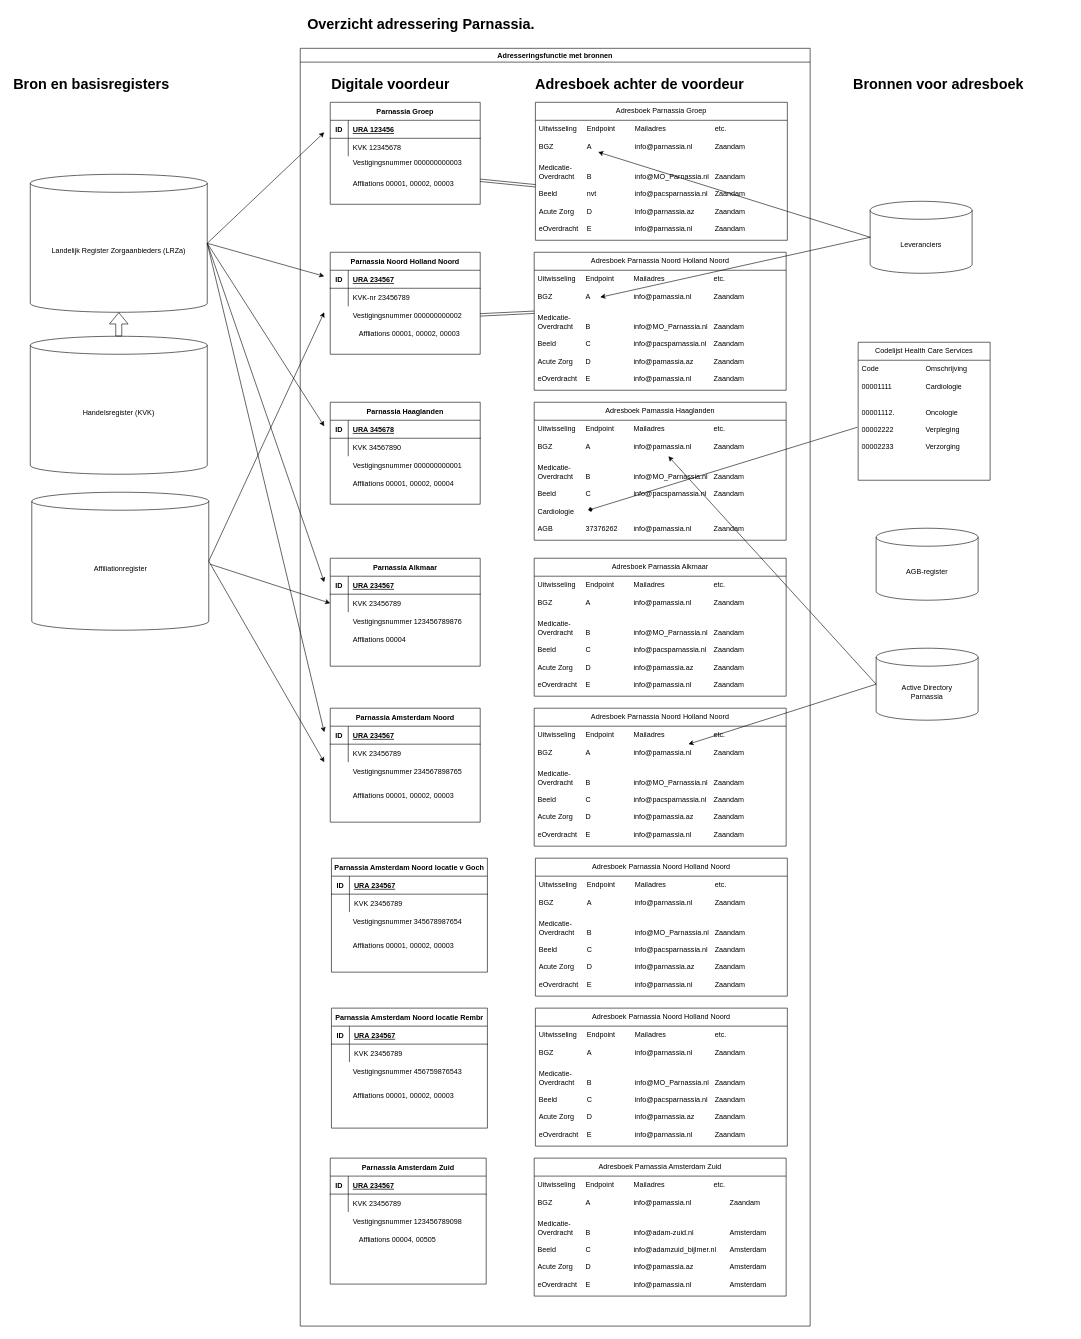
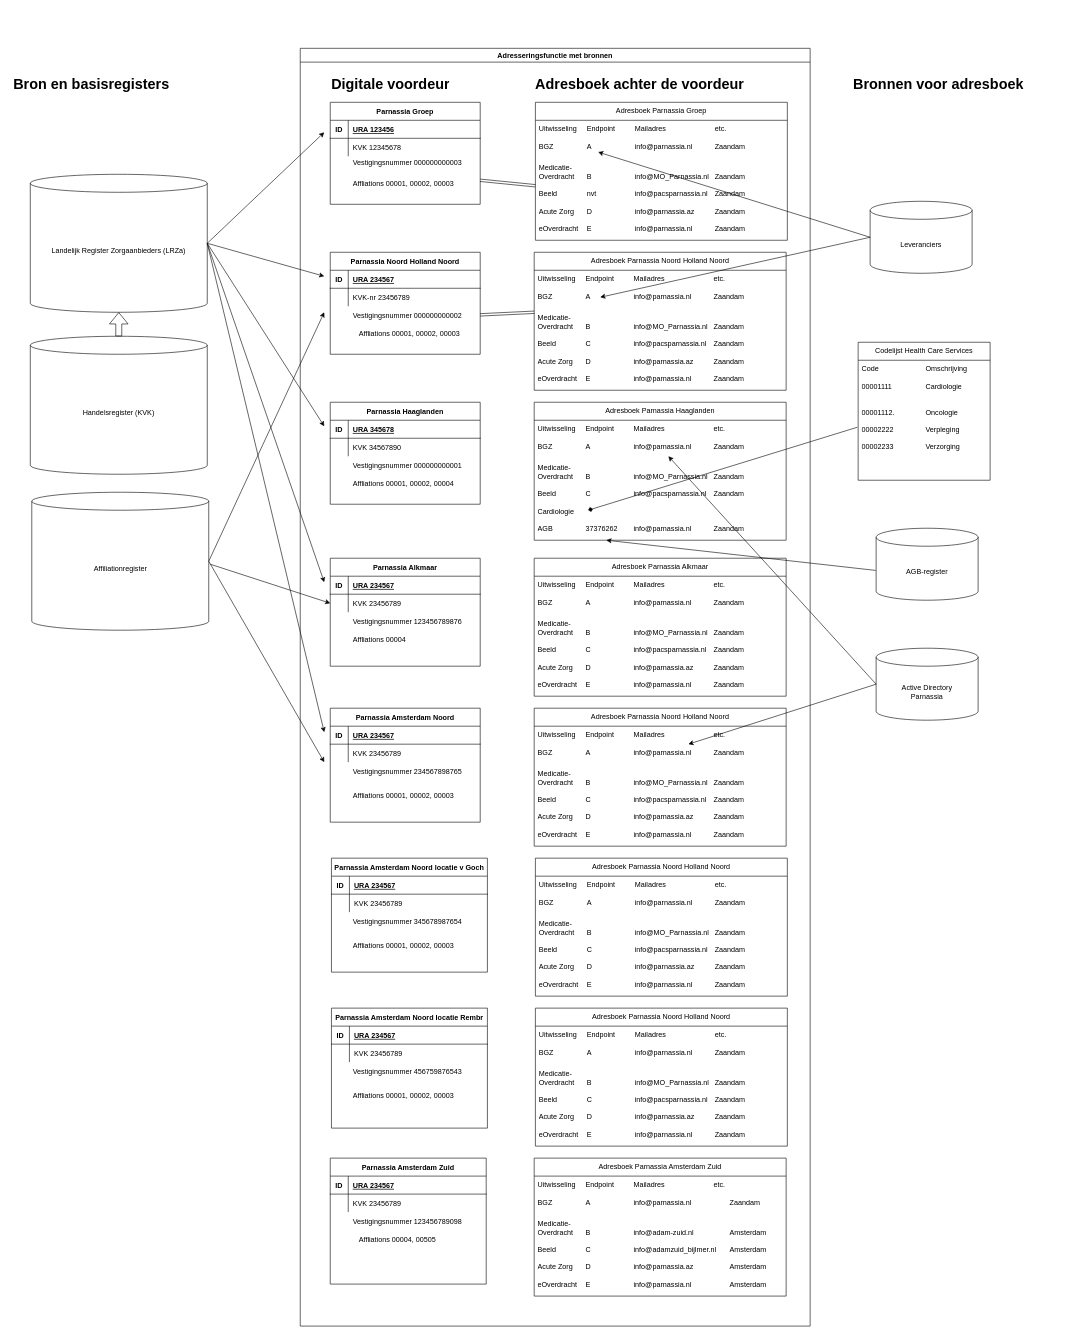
(438, 27) -> none
none -> (747, 556)
